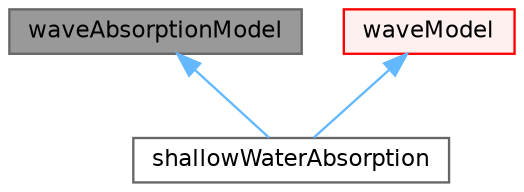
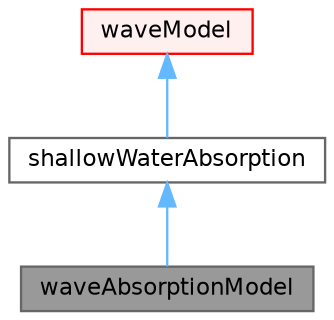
(232, 104) -> (167, 237)
